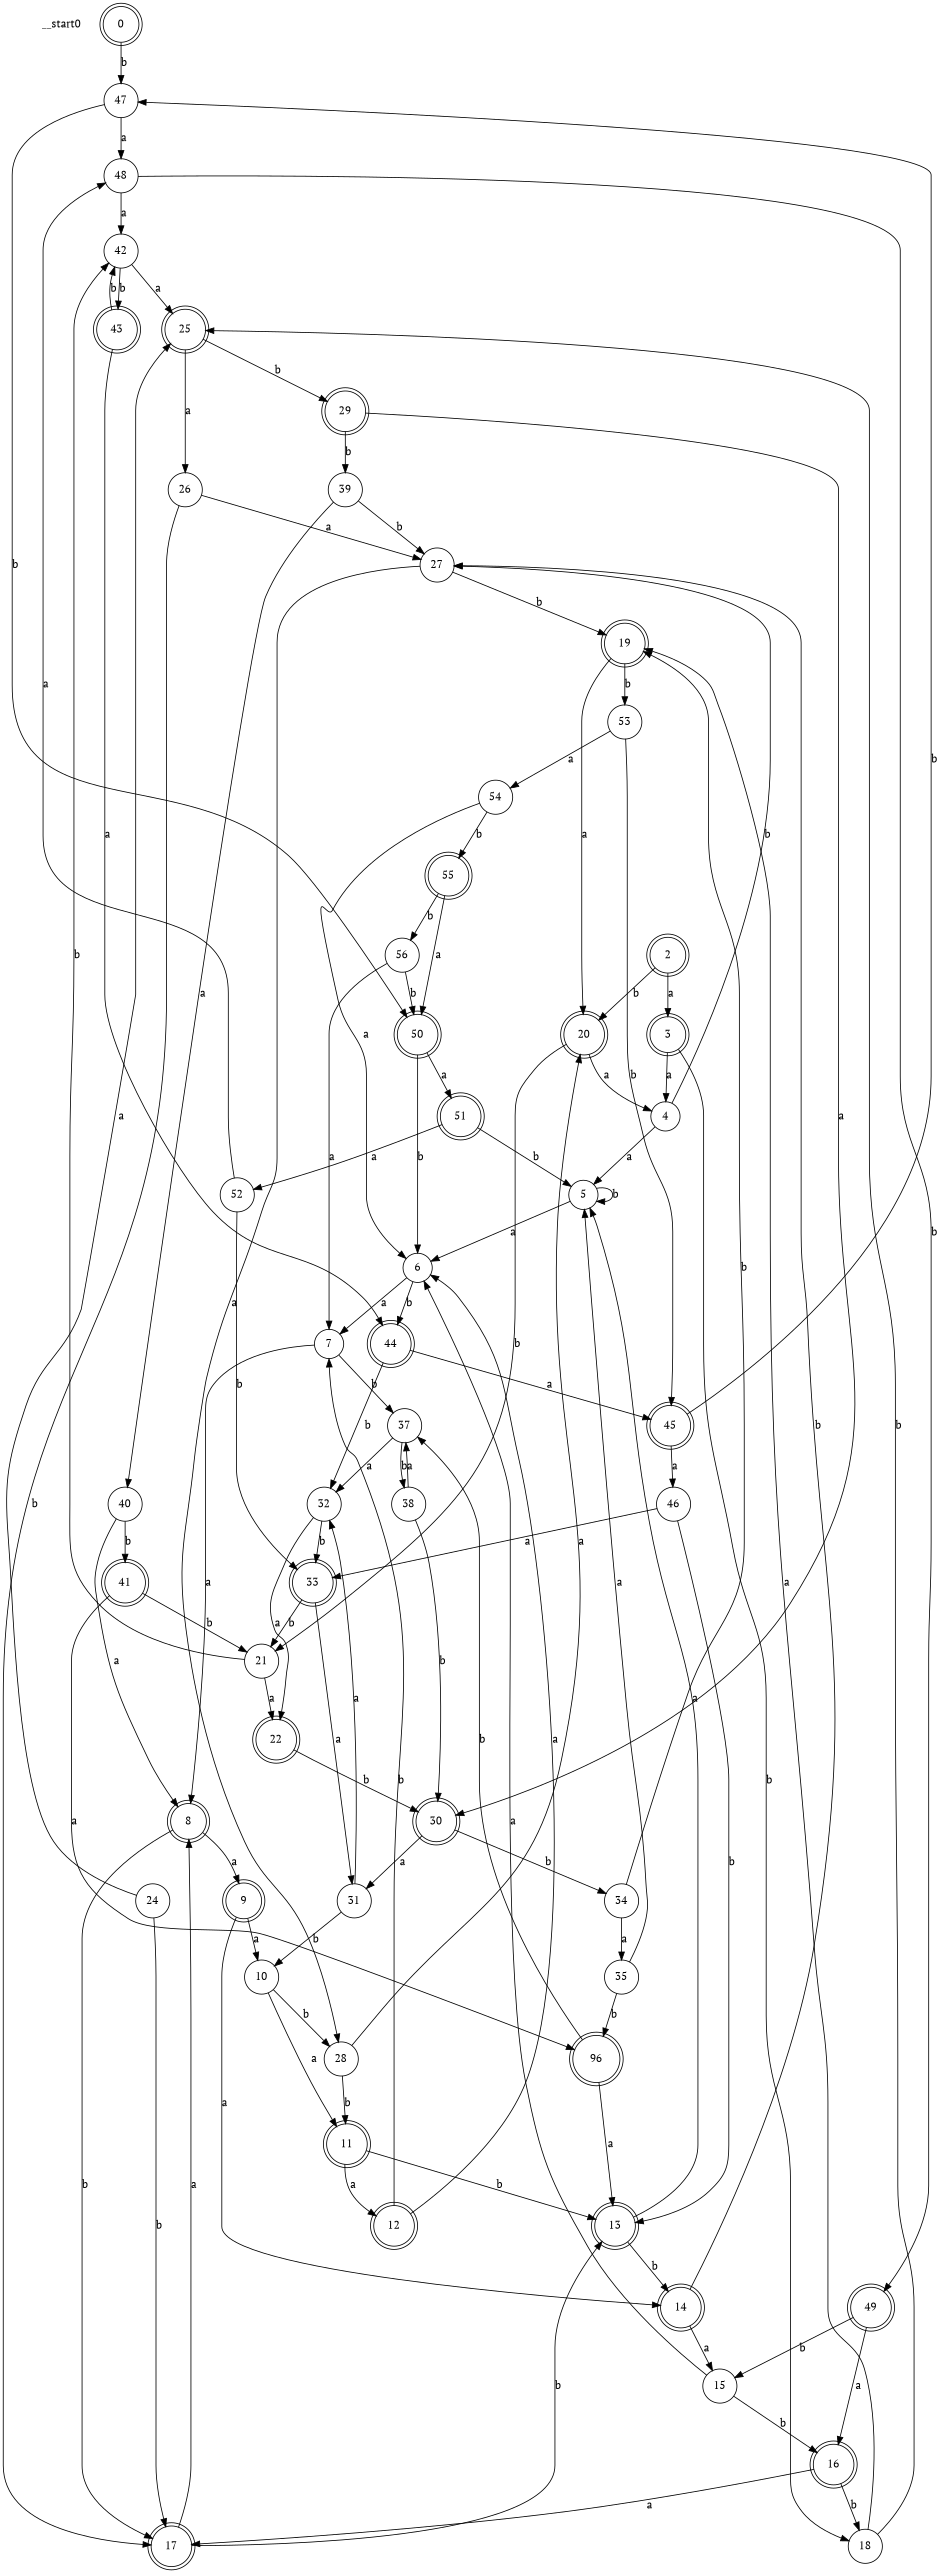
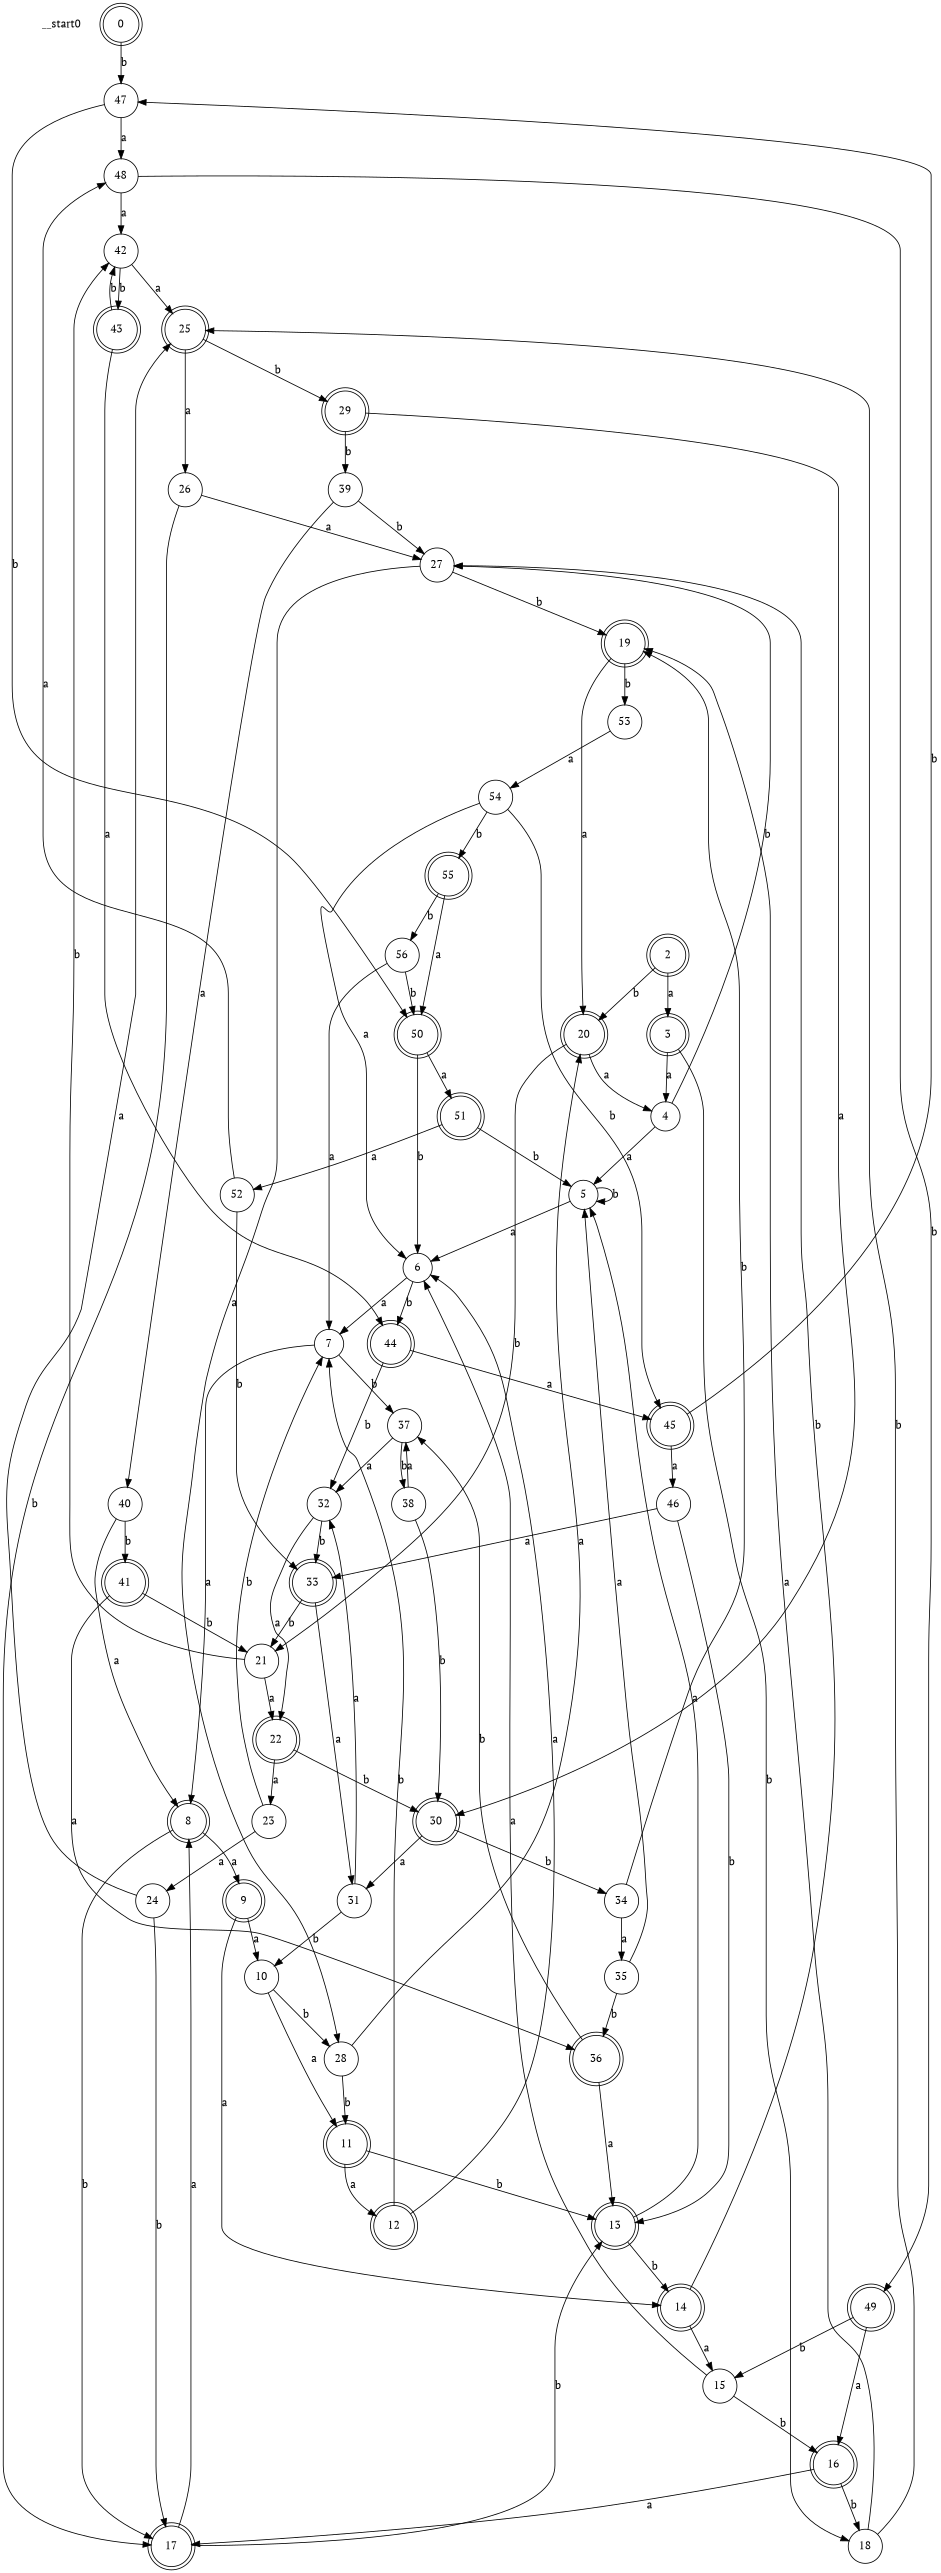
(629, 1071) -> (584, 1104)
none -> (269, 1821)
(596, 2059) -> (596, 2059)
